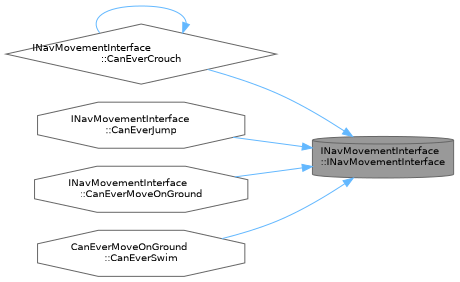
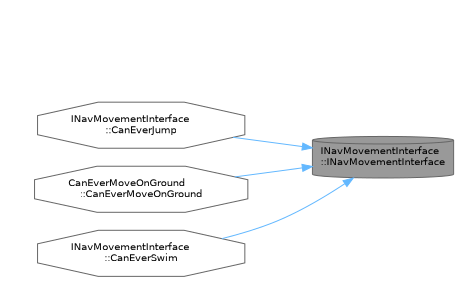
(141, 54) -> none
(141, 189) -> (141, 189)
(141, 253) -> (141, 253)
